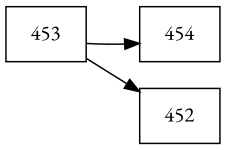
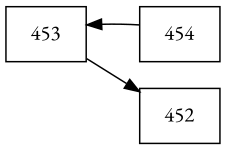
(106, 44) -> (121, 24)
